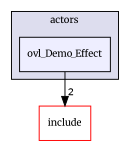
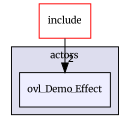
(65, 85) -> (65, 53)
